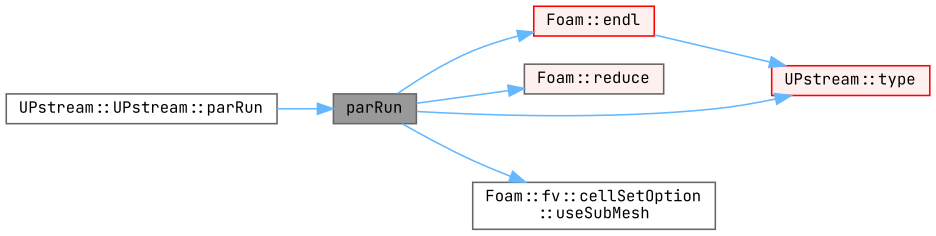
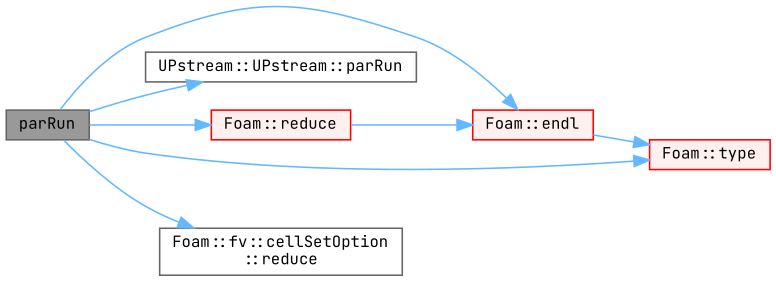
(594, 79) -> (281, 125)
(851, 81) -> (710, 155)
(297, 109) -> (138, 97)
none -> (404, 125)
(594, 206) -> (281, 252)
